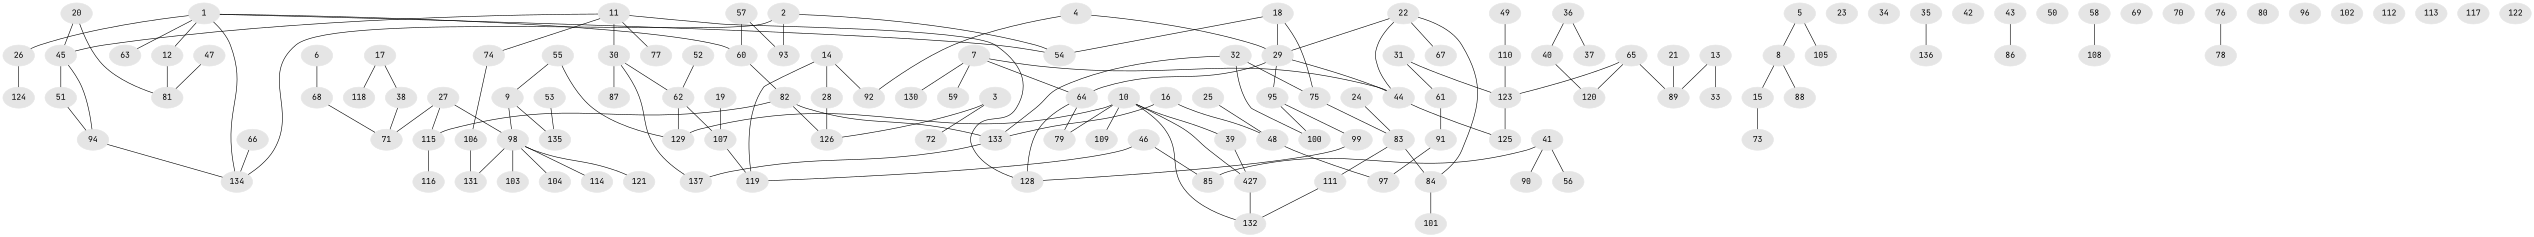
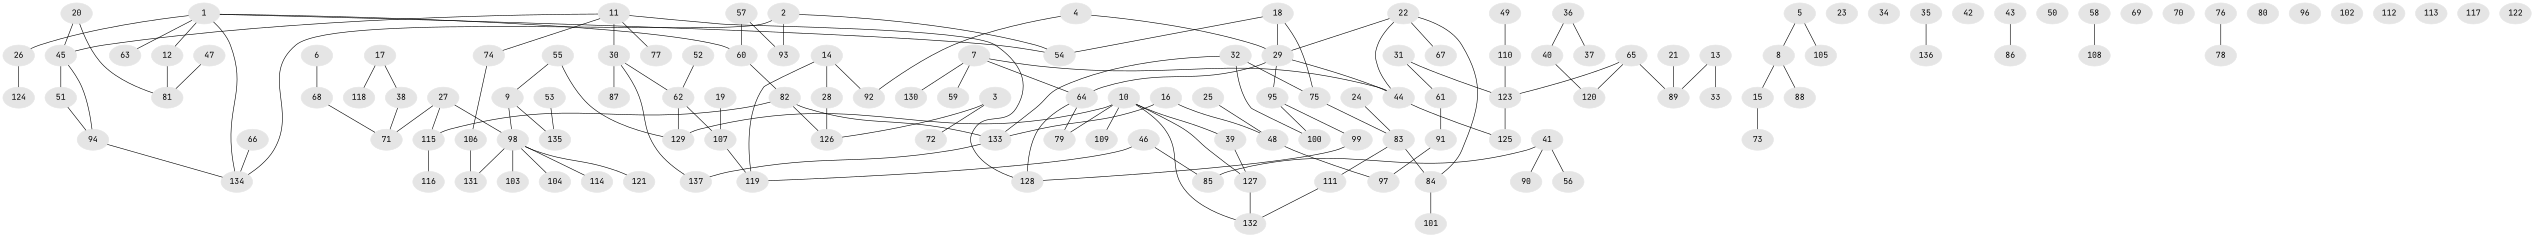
(1250, 182) -> (1250, 182)
